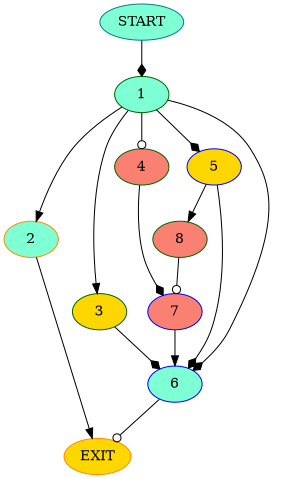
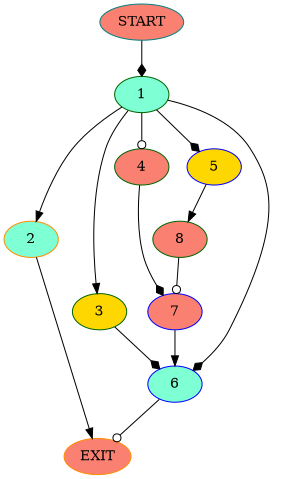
(142, 22) -> (142, 22)
(222, 274) -> none
(98, 457) -> (98, 457)
